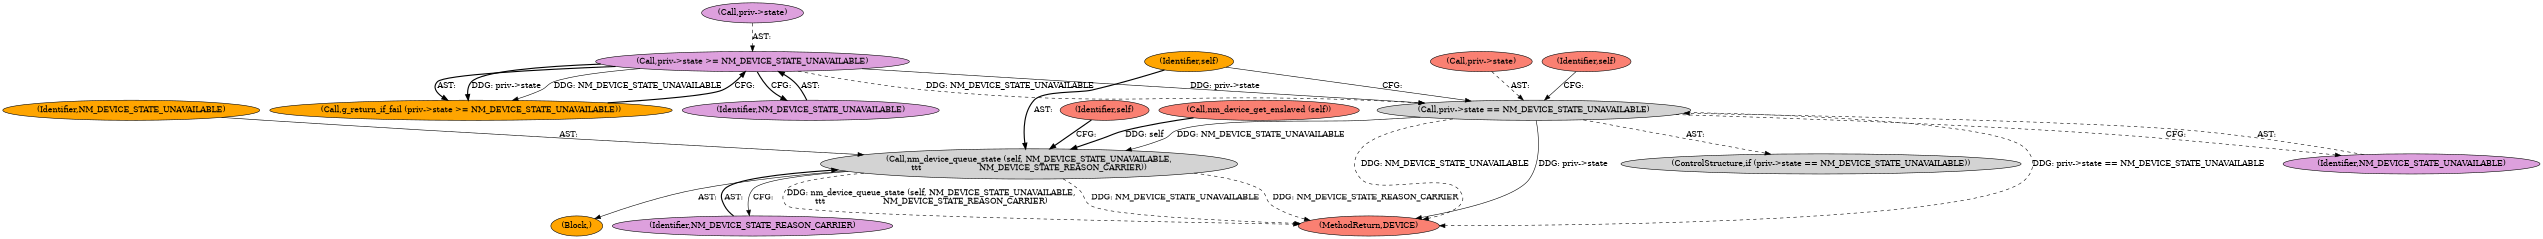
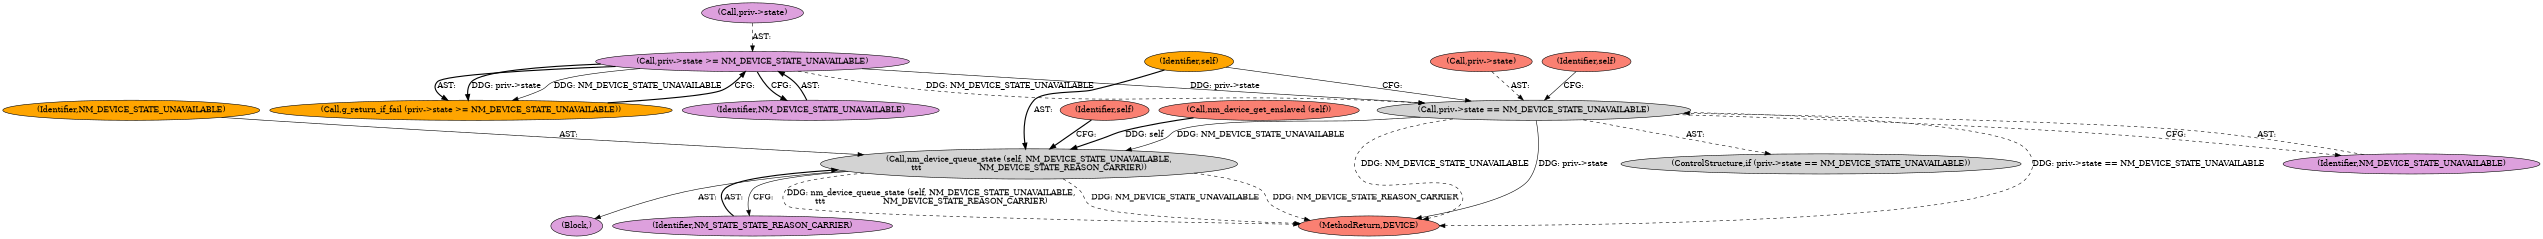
(577, 226) -> (577, 226)
(753, 226) -> (753, 226)
